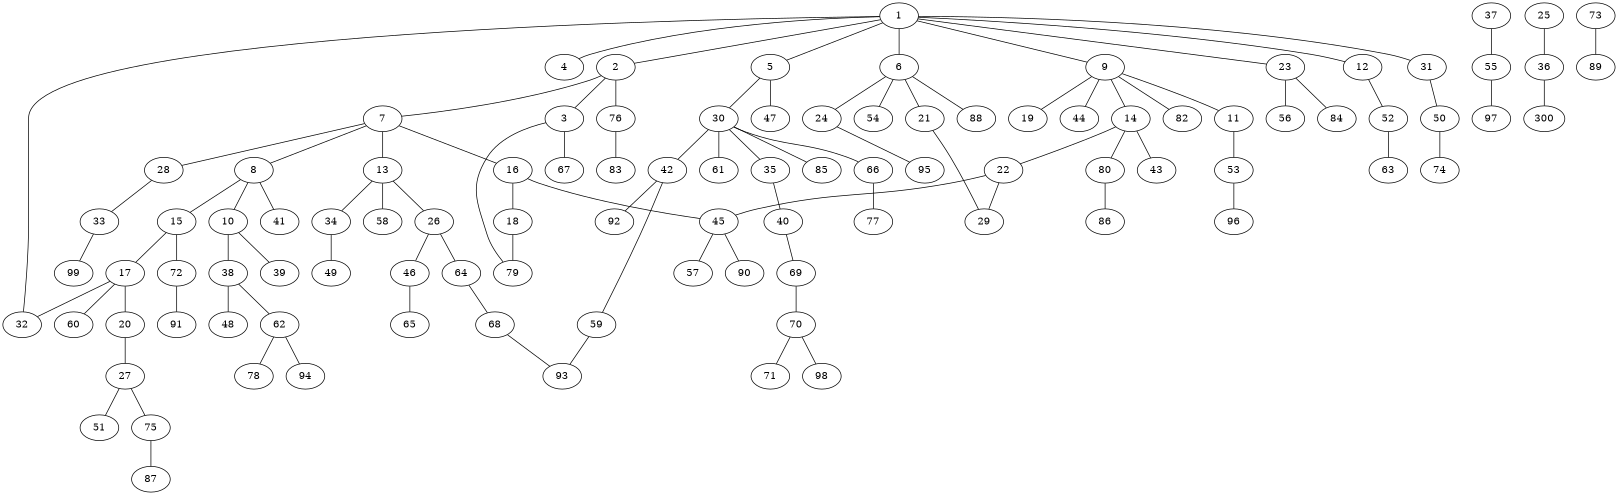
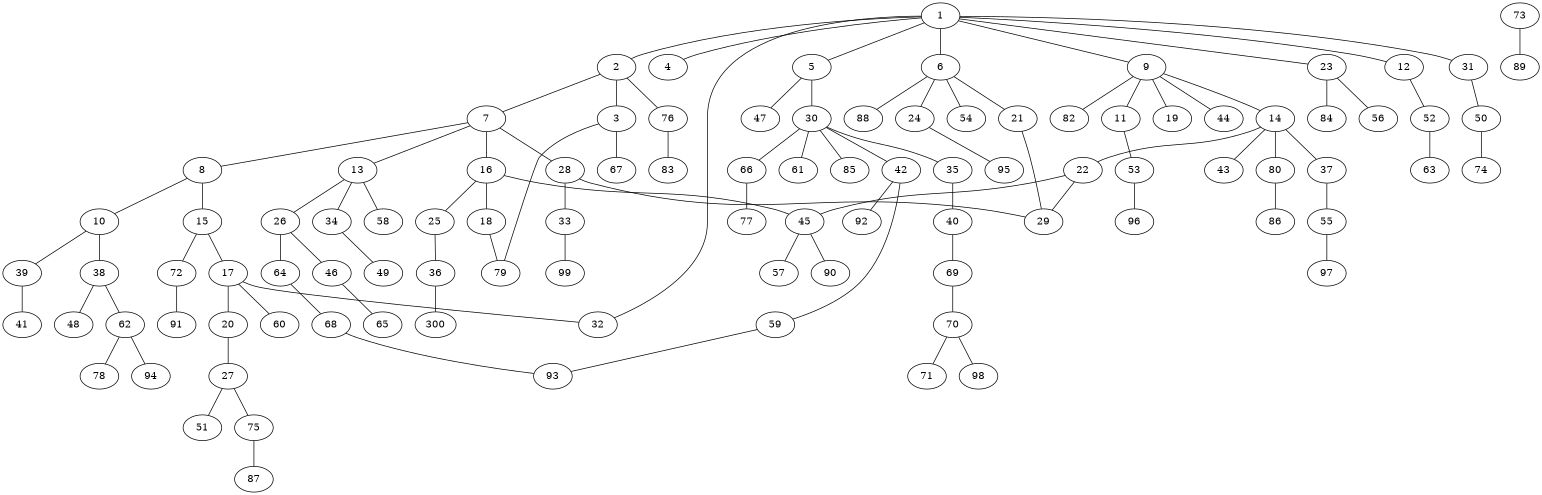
none -> (1301, 144)
(267, 196) -> (22, 299)
none -> (461, 196)
none -> (802, 203)
